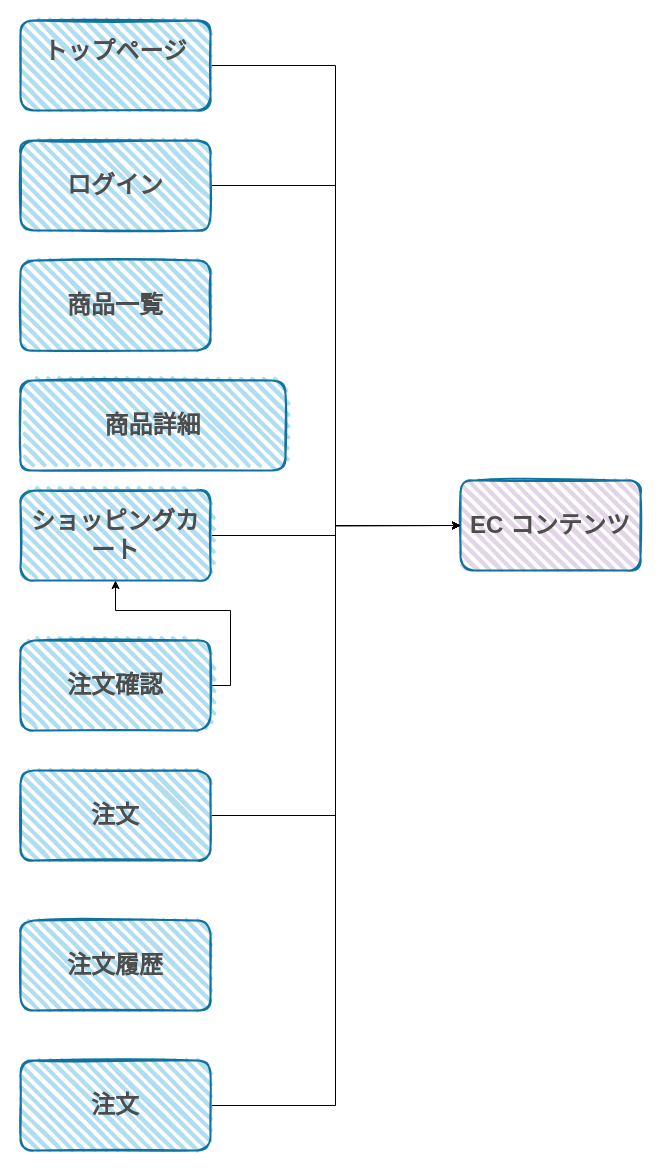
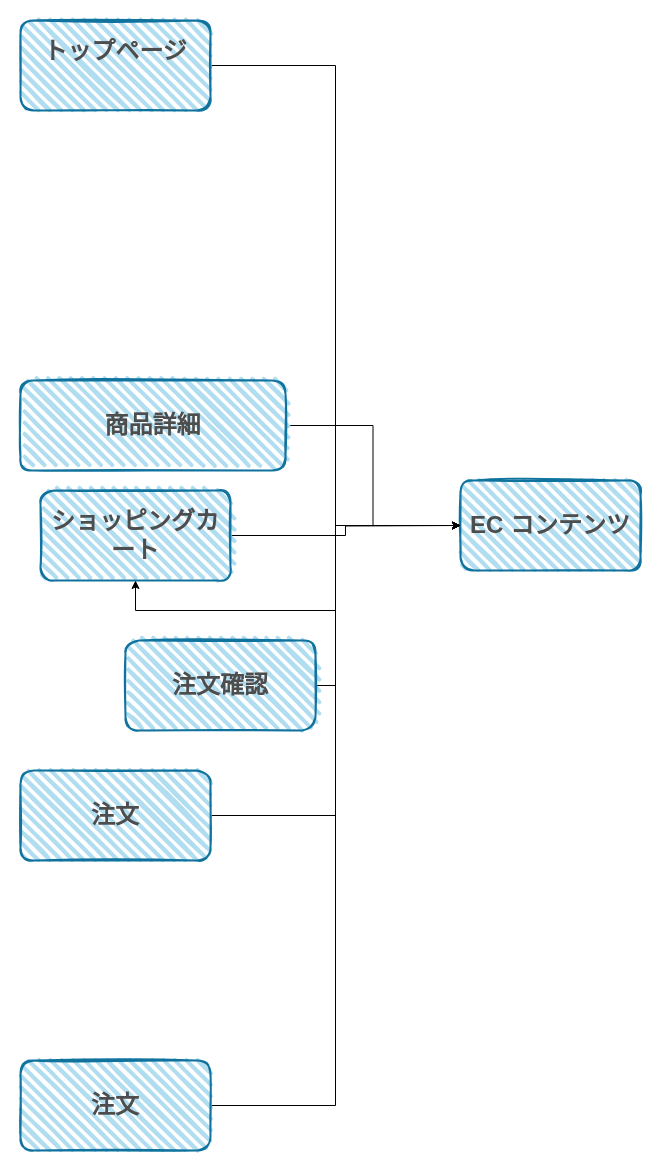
(116, 186) -> none
(272, 186) -> none
(116, 306) -> none
none -> (373, 432)
(551, 526) -> (551, 526)
(116, 536) -> (136, 536)
(116, 686) -> (221, 686)
(116, 966) -> none
